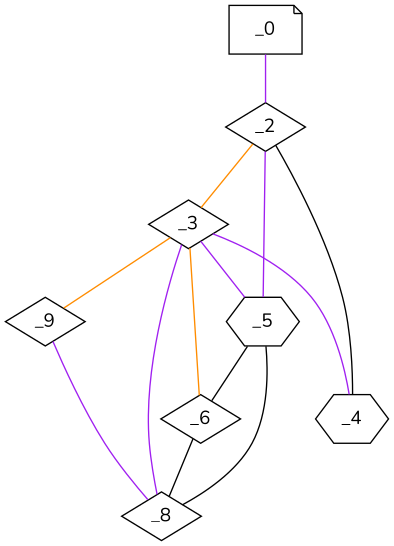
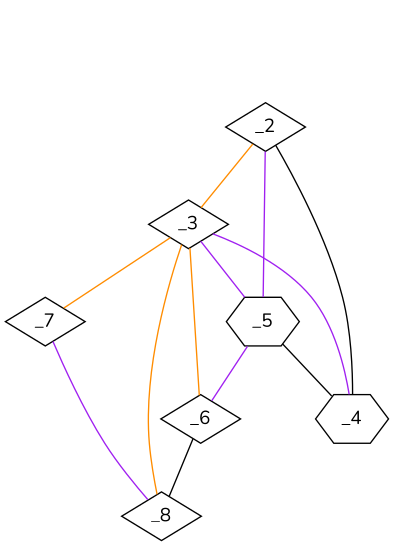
(266, 30) -> none
(45, 322) -> (45, 322)
(152, 368) -> (152, 368)
(230, 374) -> (230, 374)
(253, 441) -> (307, 370)
